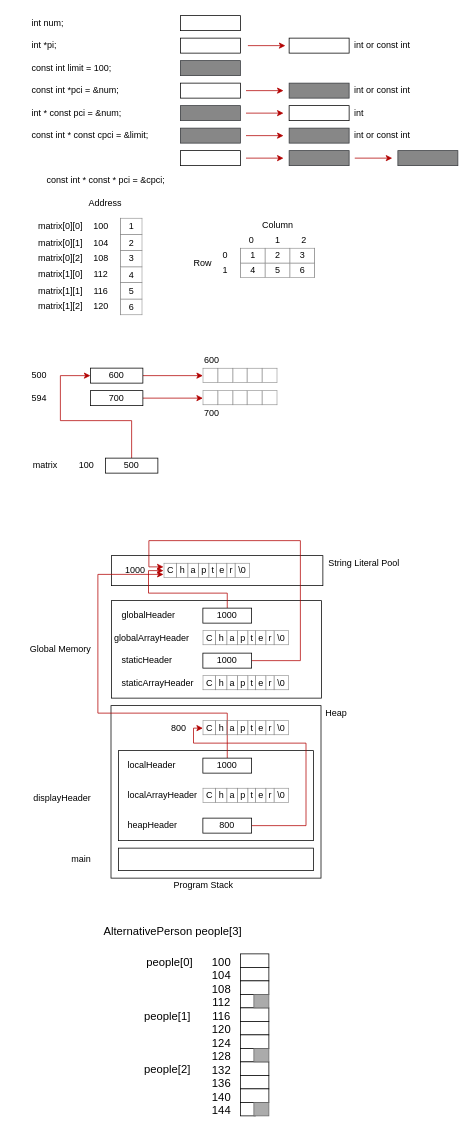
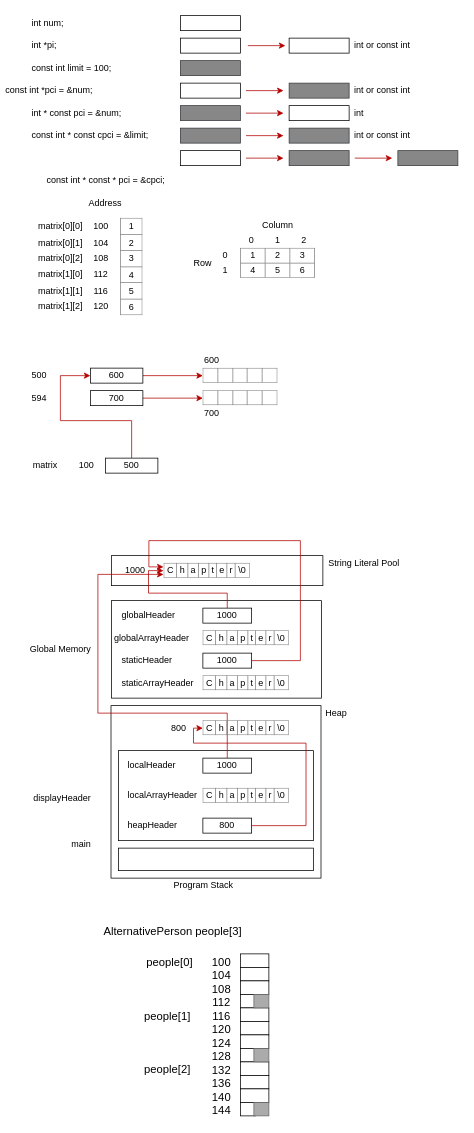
(75, 90) -> (49, 90)
(77, 859) -> (77, 844)
